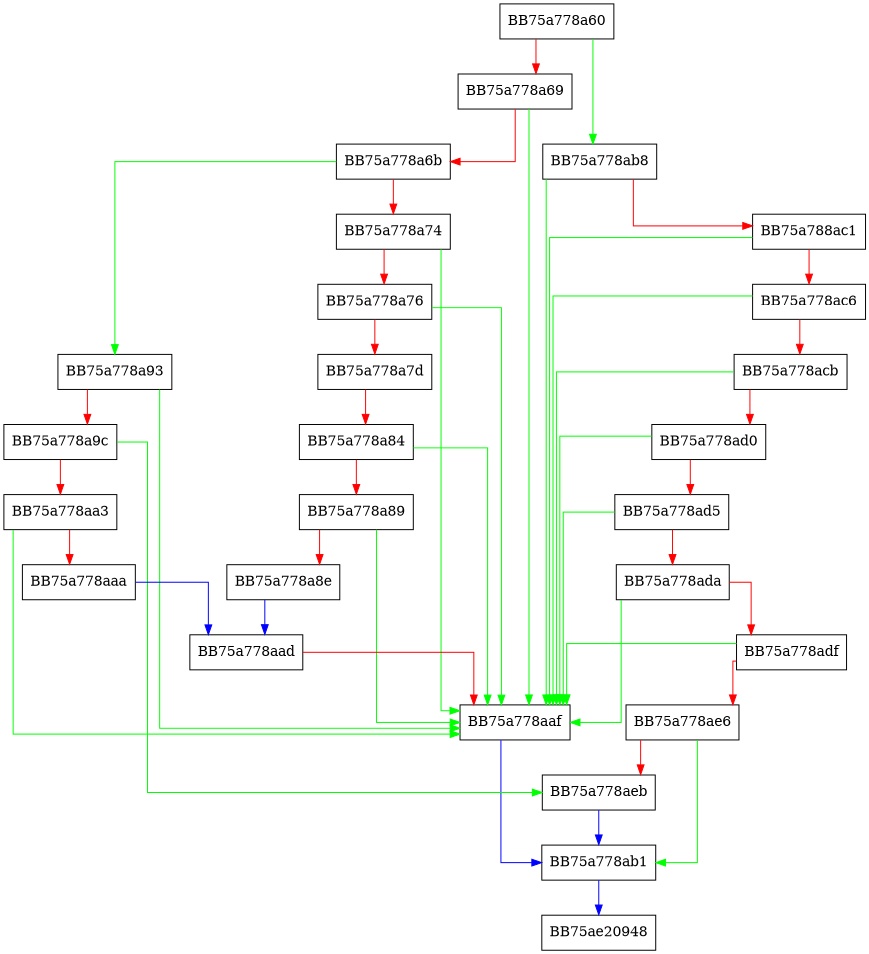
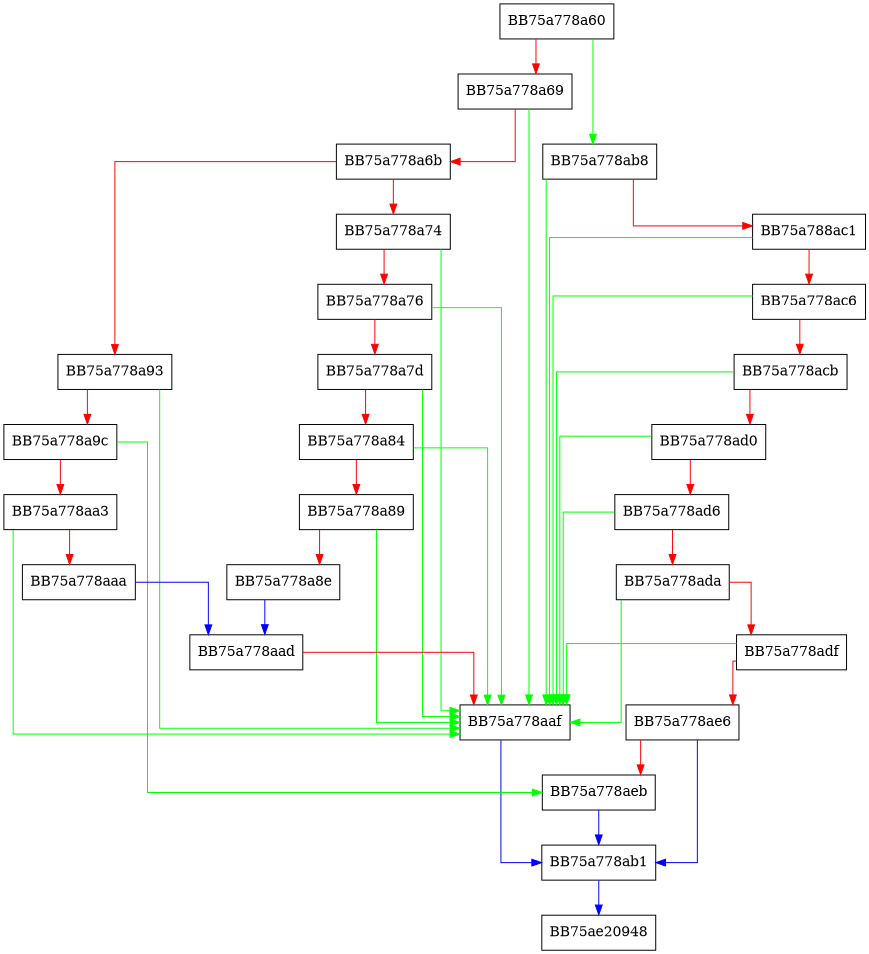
(134, 162) -> (134, 162)
(672, 512) -> (672, 512)
none -> (423, 567)
(697, 817) -> (697, 817)
